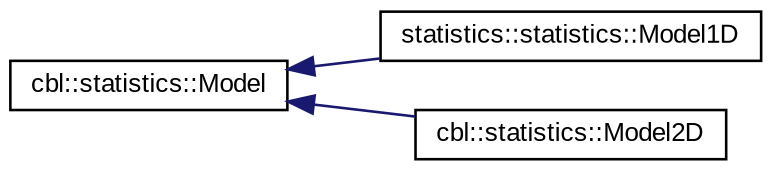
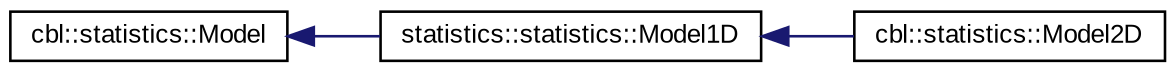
(364, 111) -> (821, 36)
